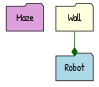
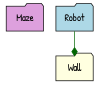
(75, 39) -> (75, 39)
